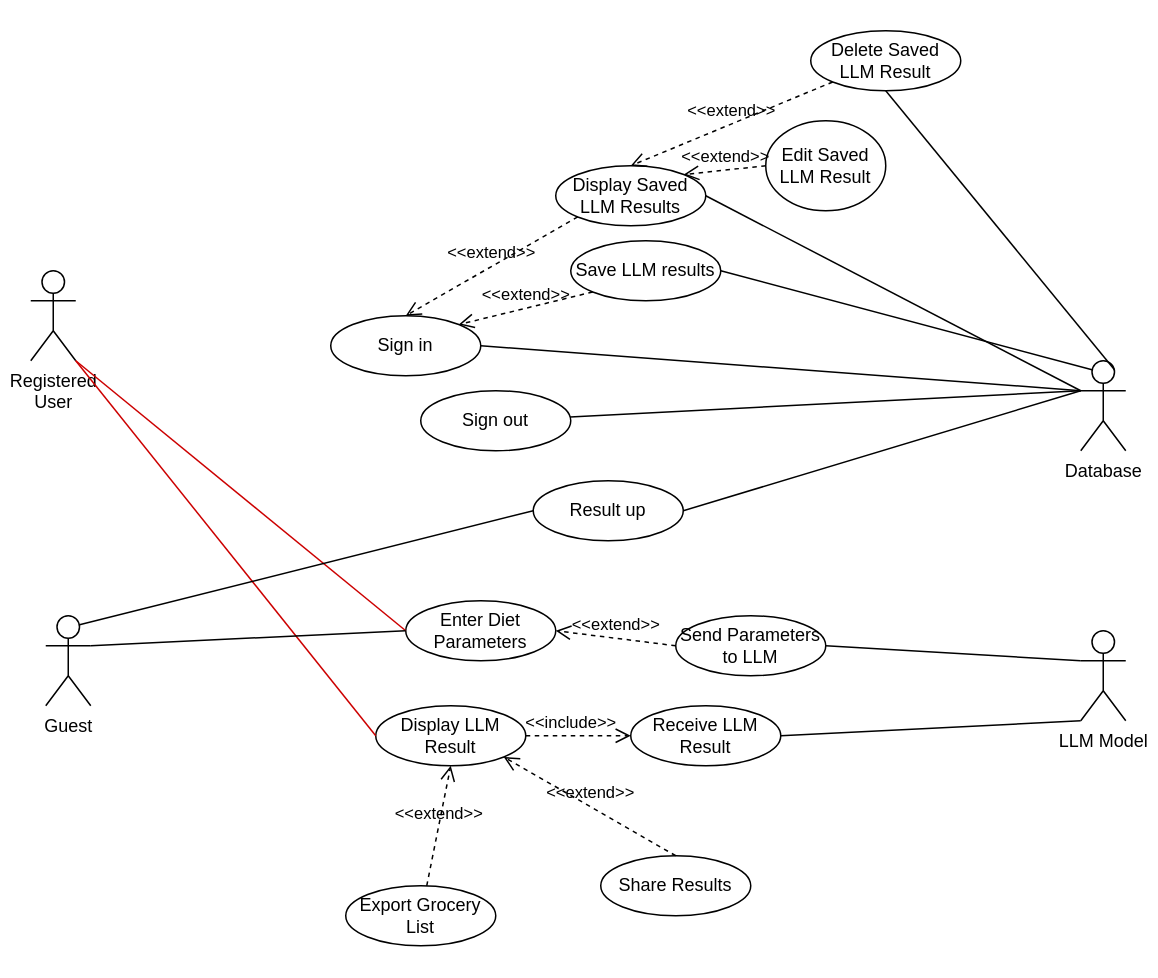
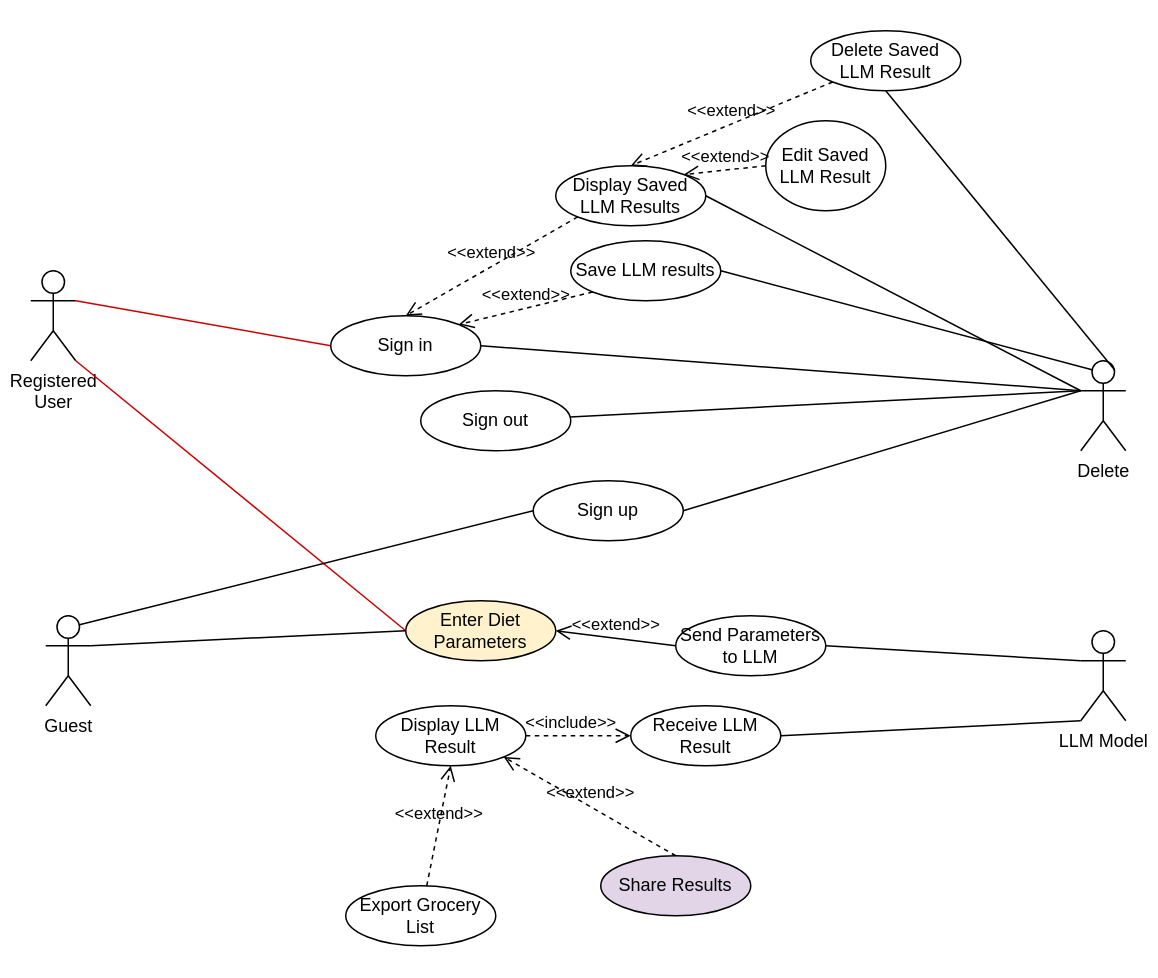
none -> (204, 323)
(1104, 472) -> (1104, 472)
(608, 511) -> (608, 511)
(229, 552) -> none
(481, 631) -> (481, 631)
(616, 638) -> (616, 638)
(676, 886) -> (676, 886)
